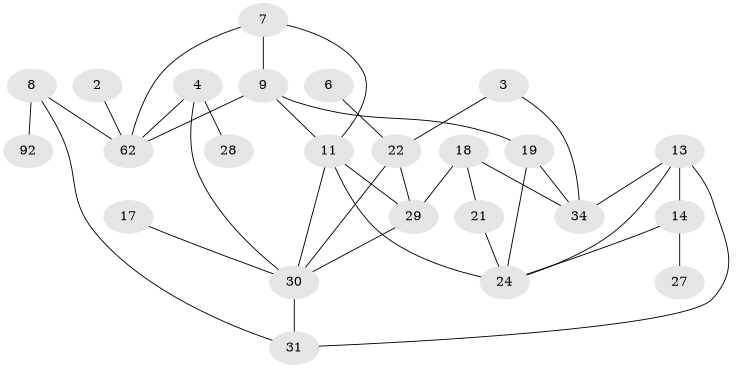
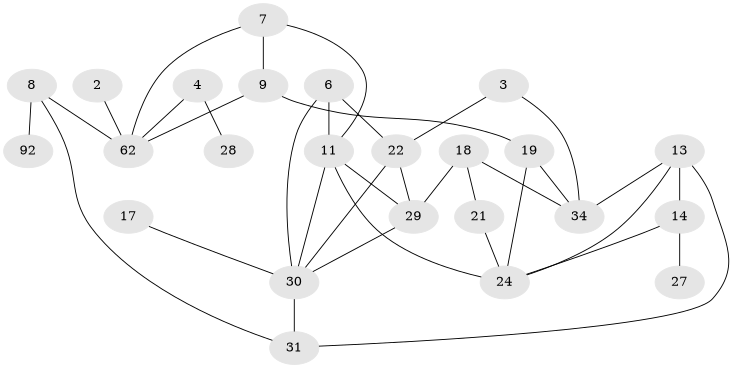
(296, 118) -> (329, 119)
(211, 197) -> (288, 180)
